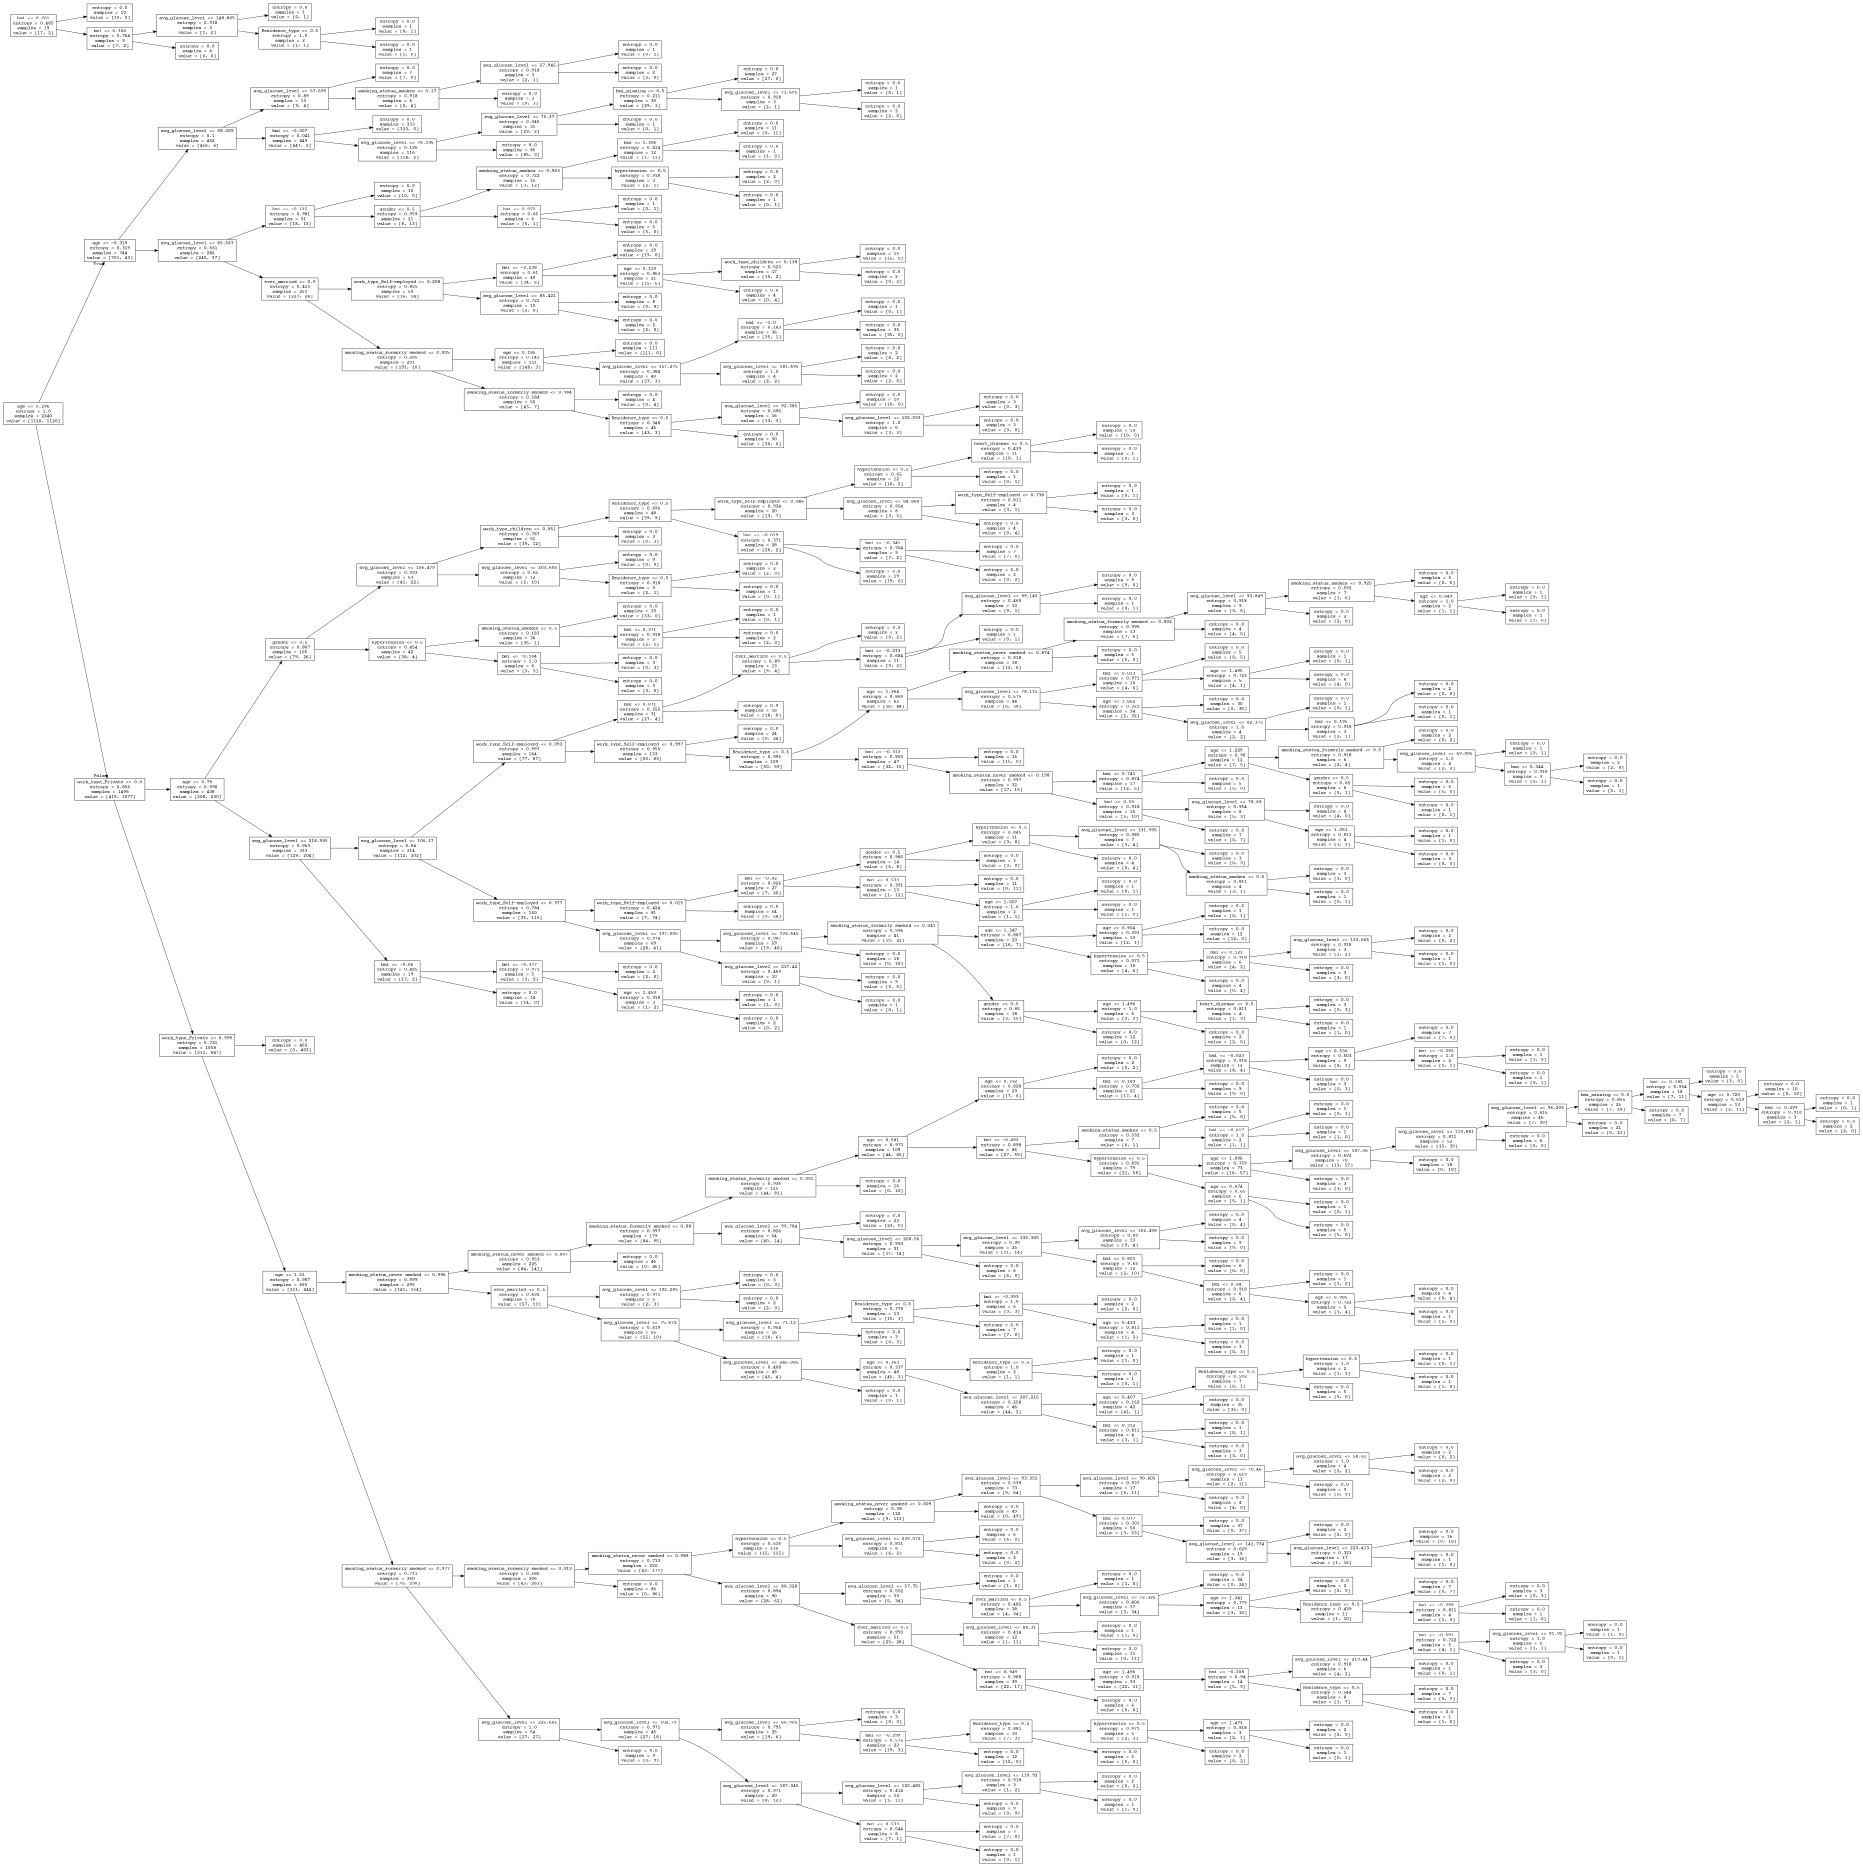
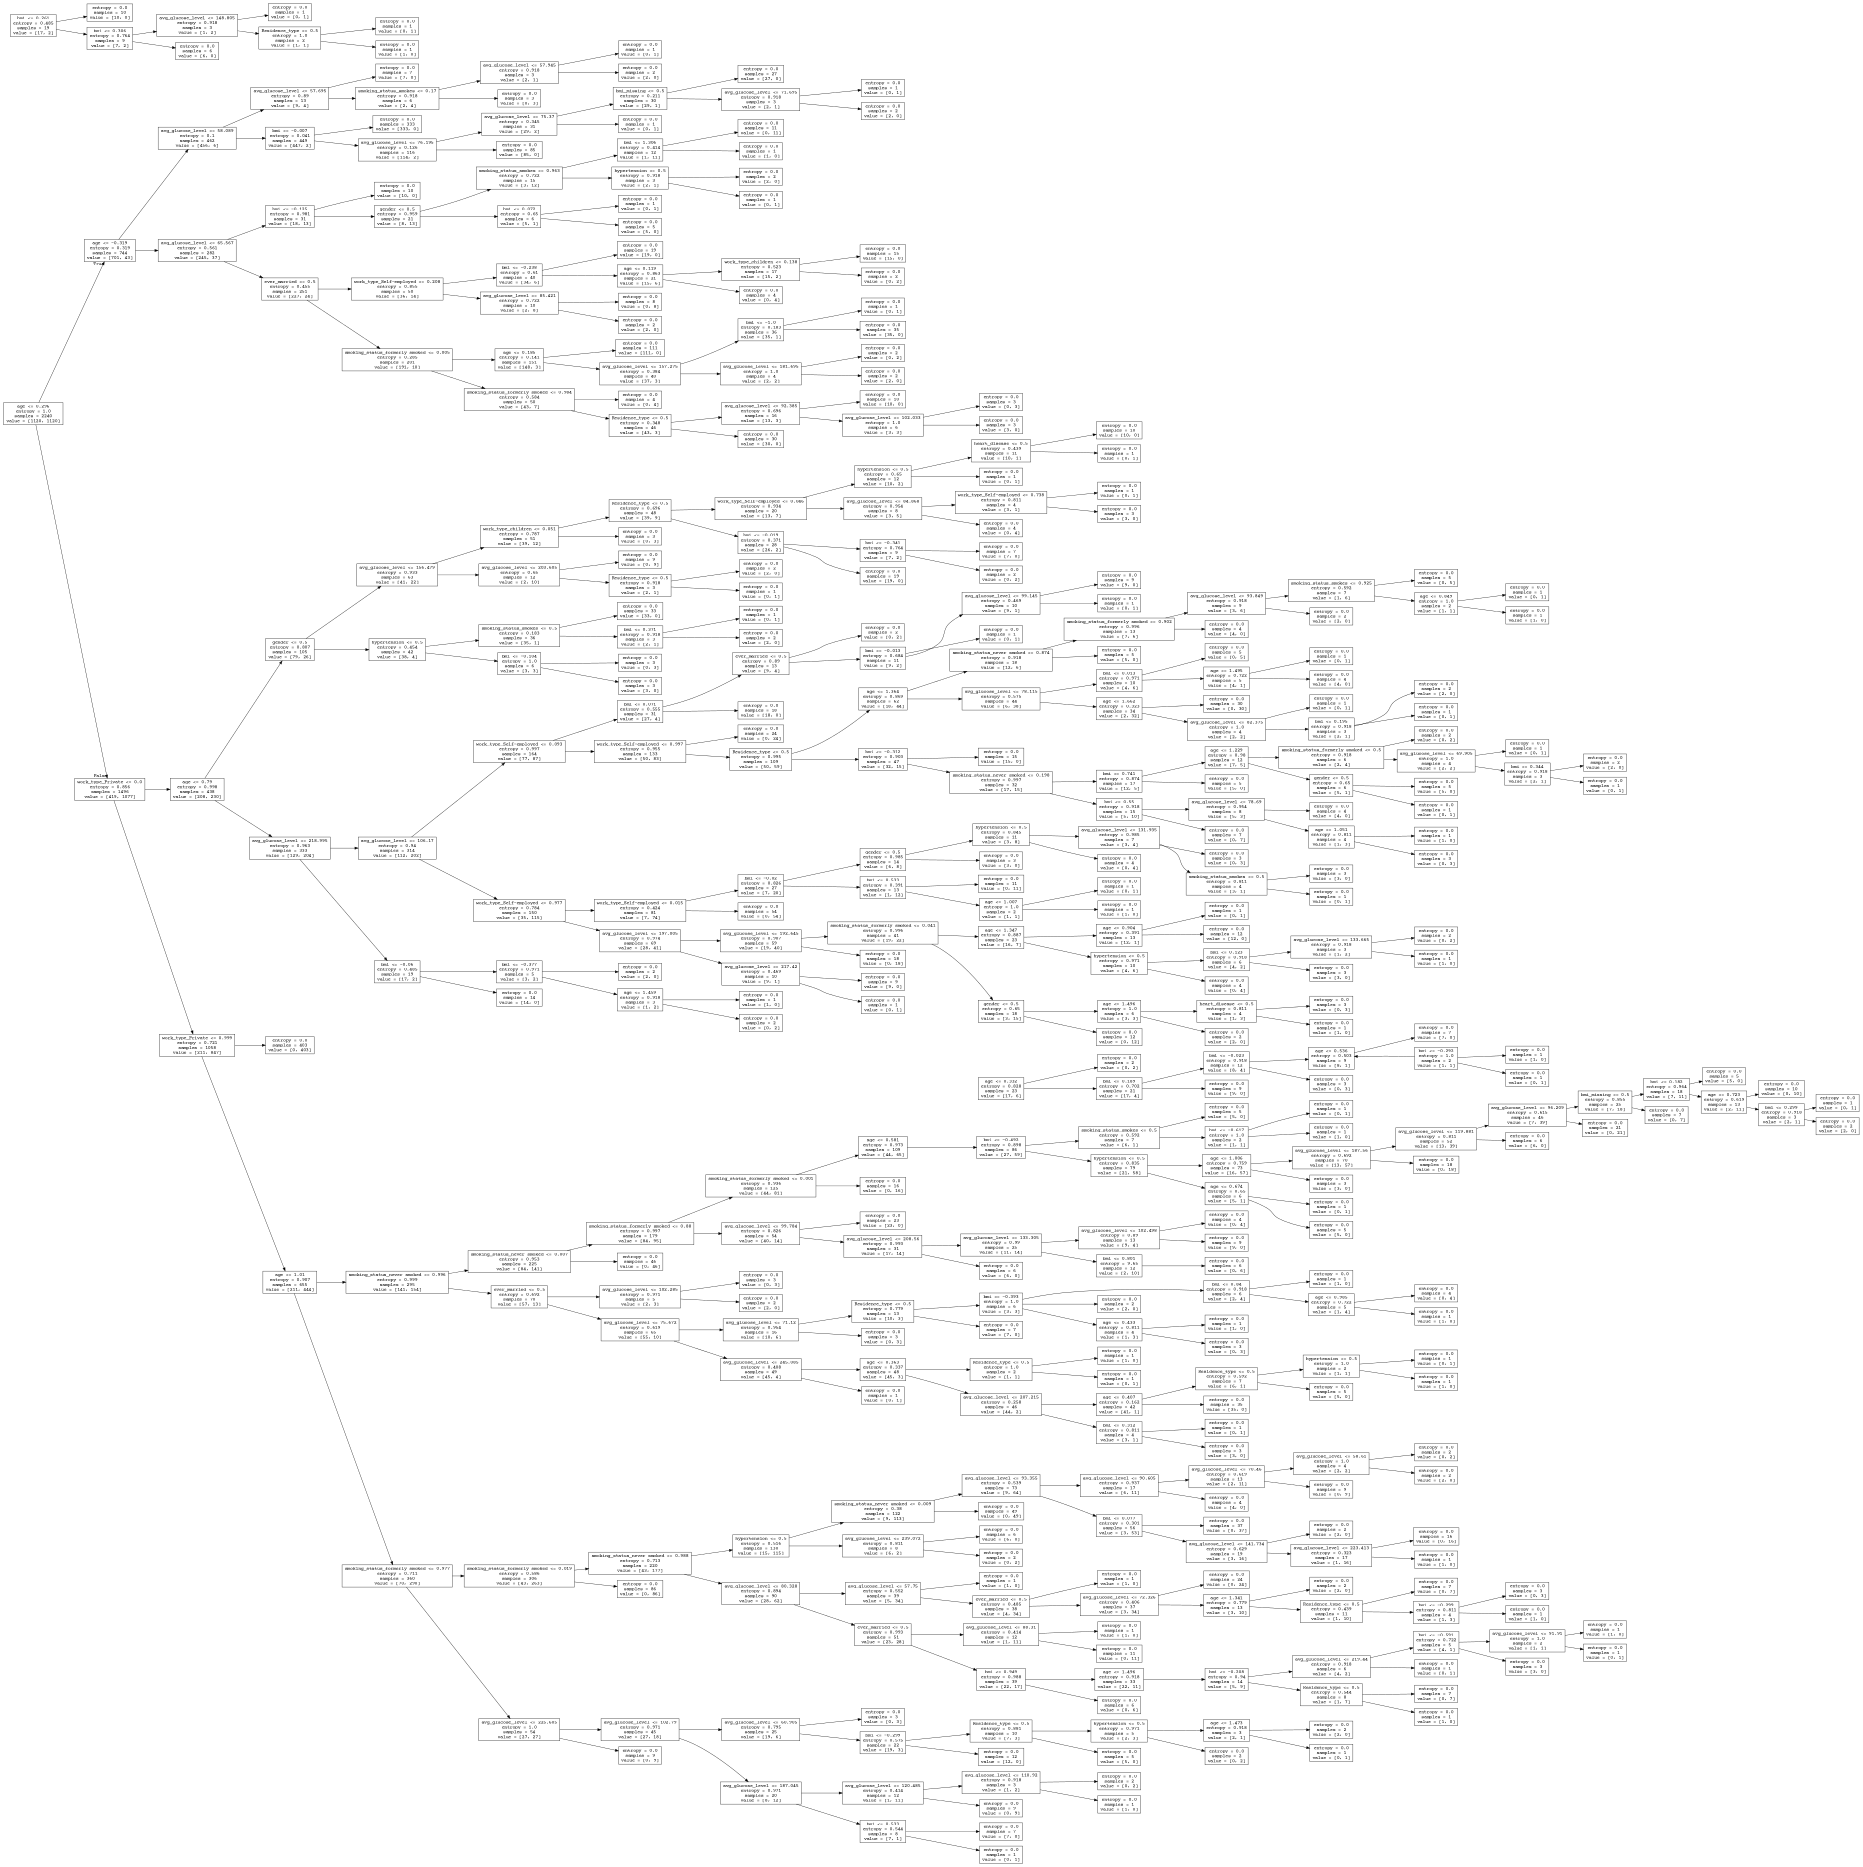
(1383, 1061) -> (1386, 1056)
(940, 1119) -> none
(1171, 1278) -> (1111, 1290)
